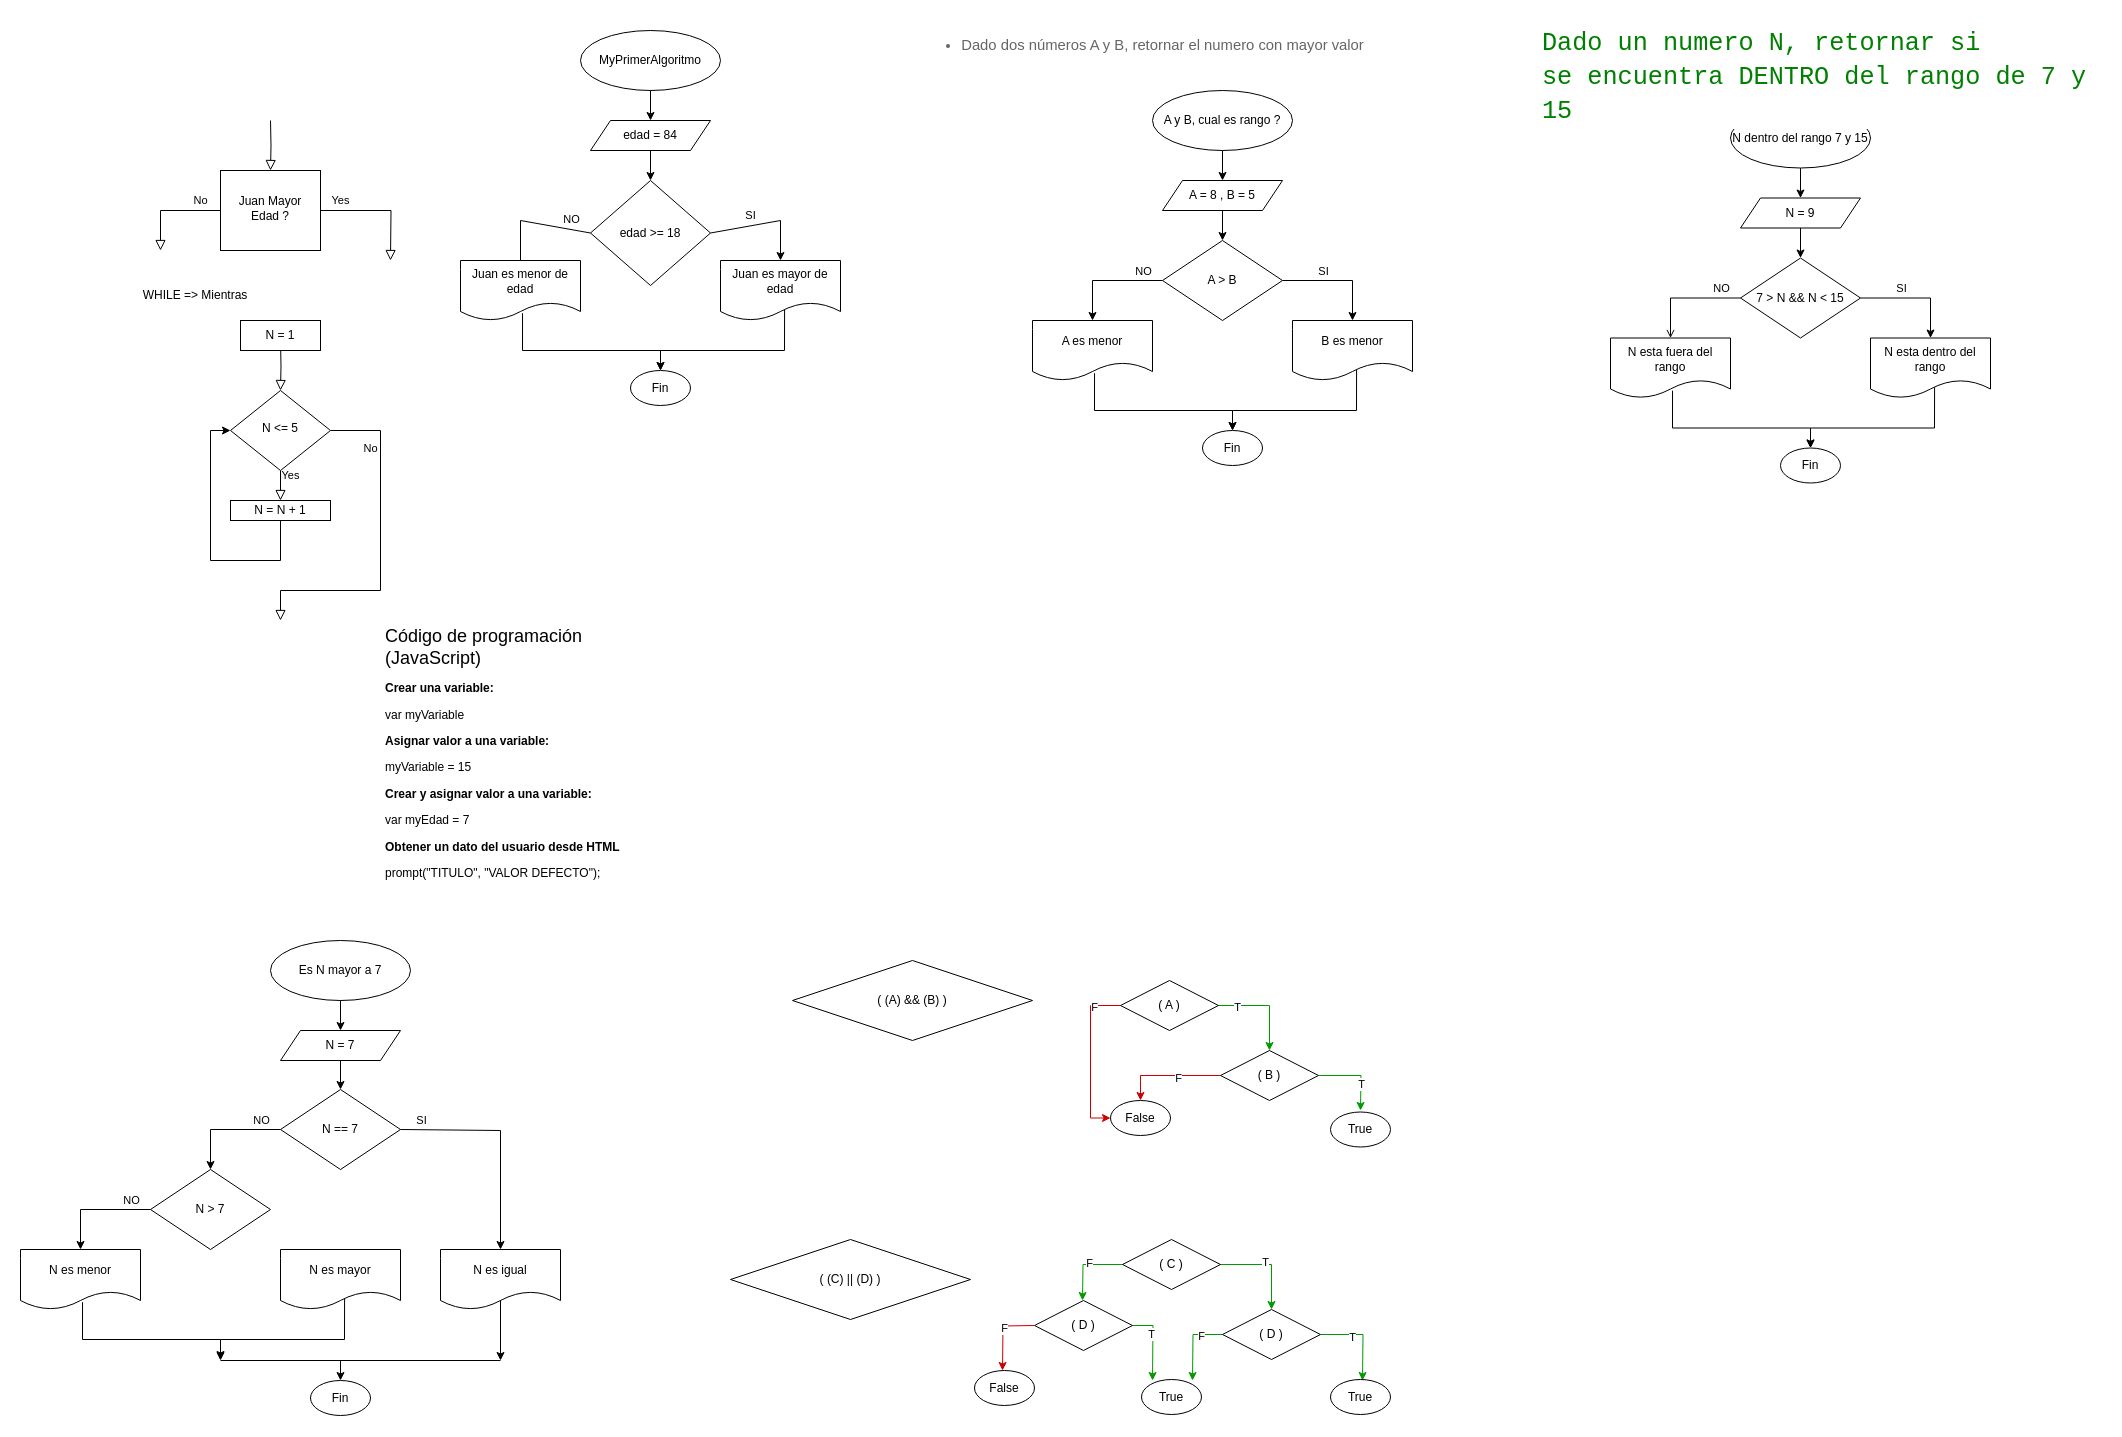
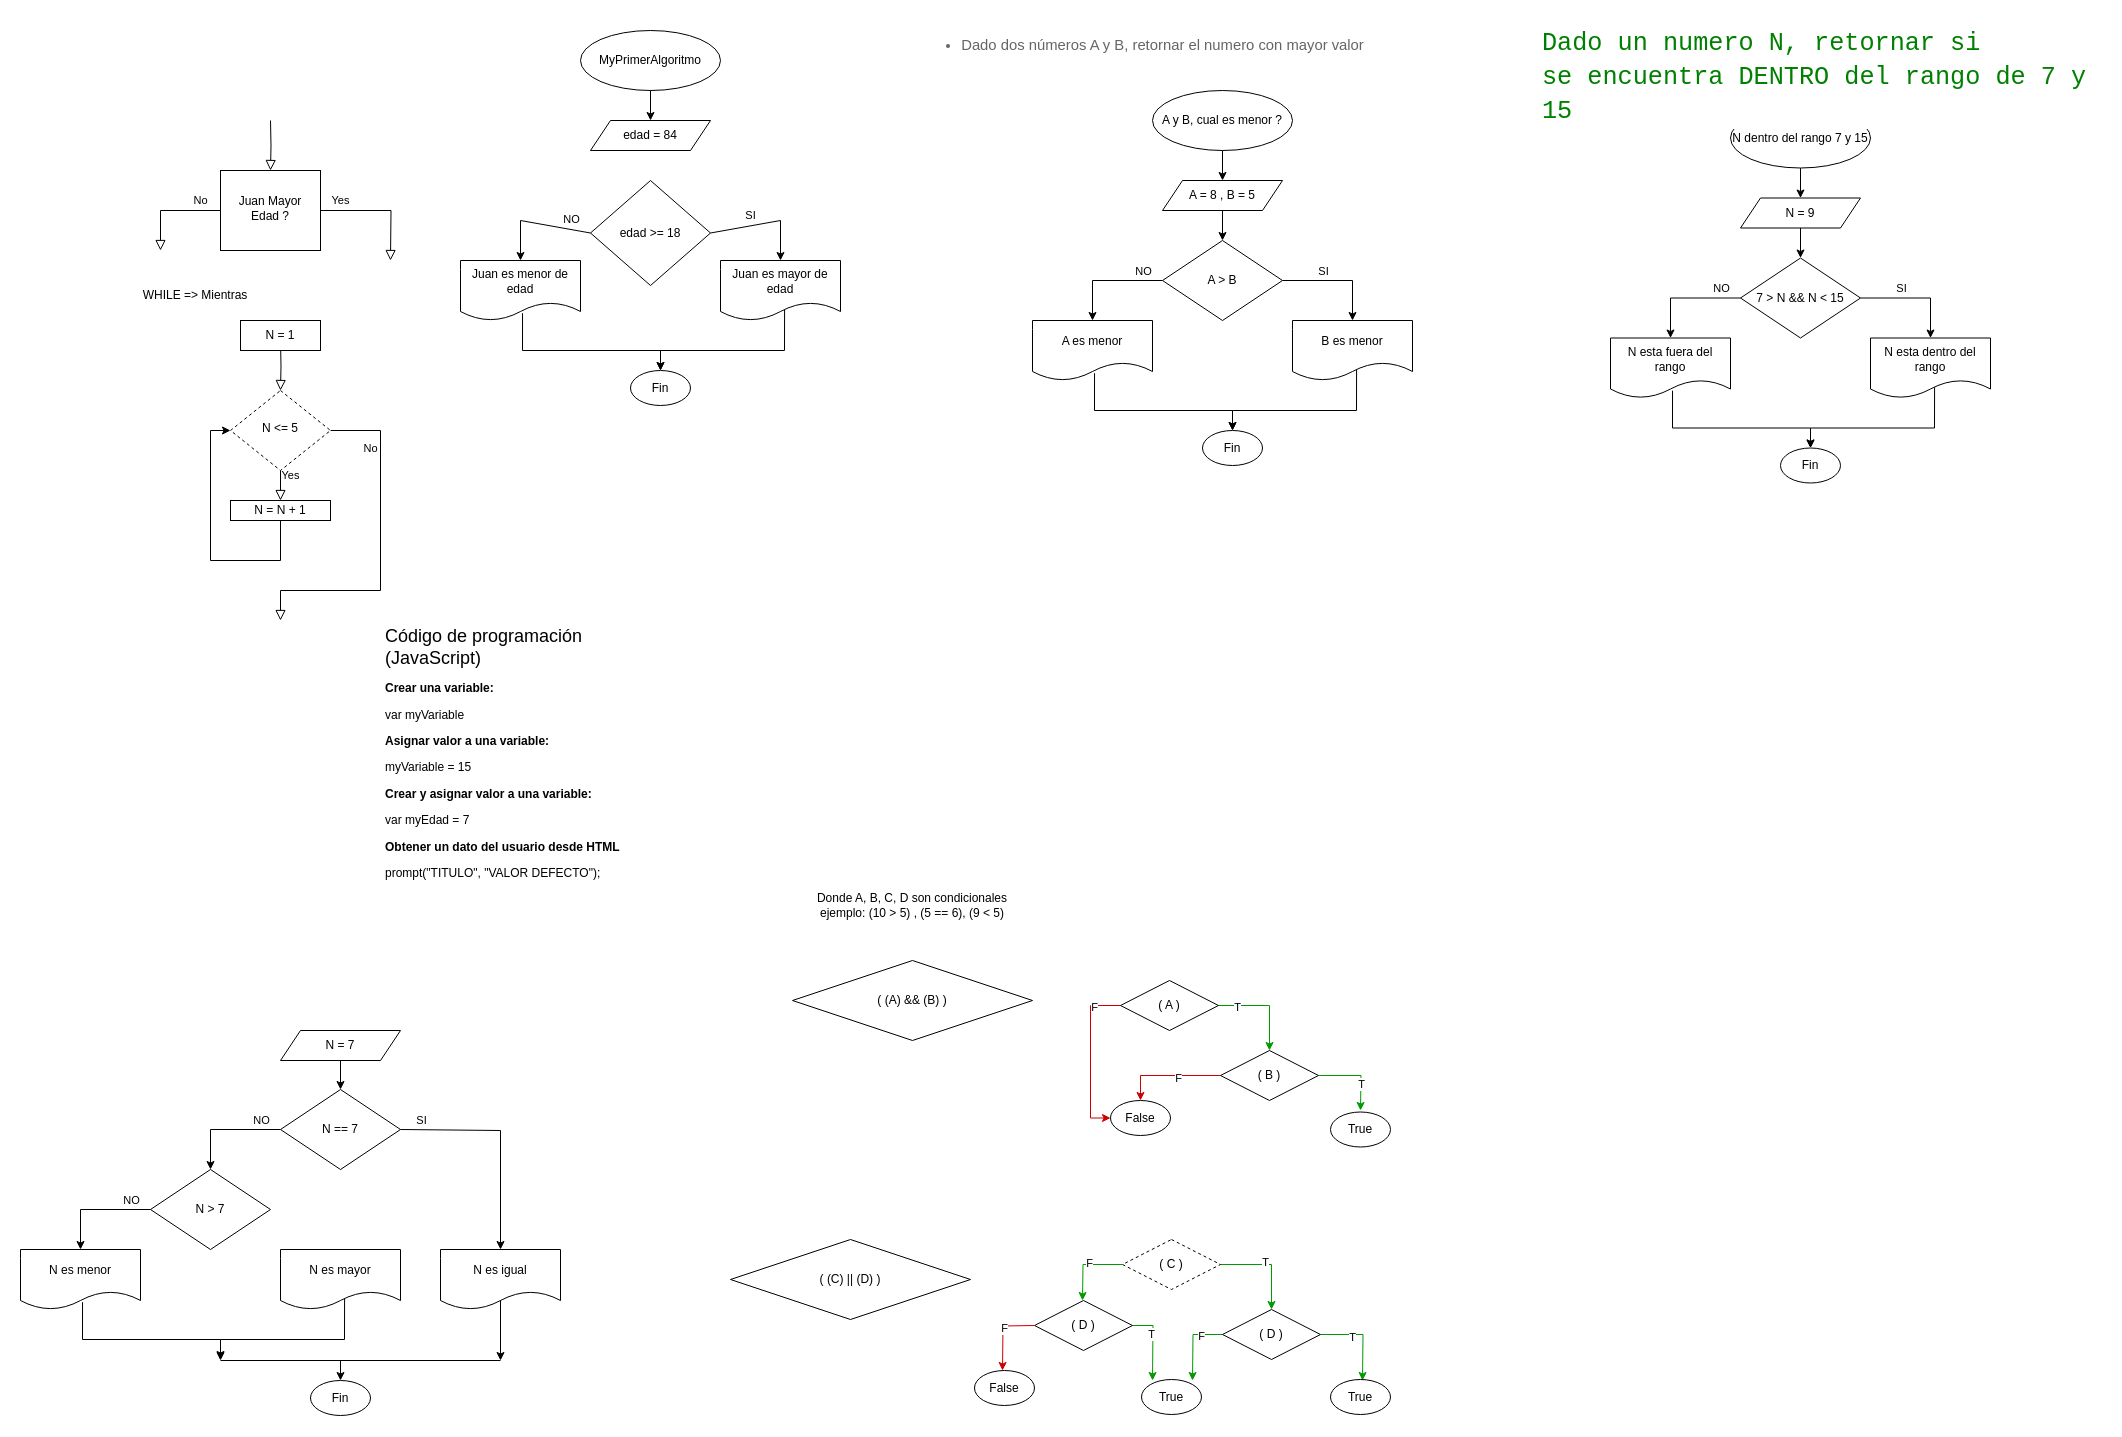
(1223, 121) -> (1223, 121)
(651, 162) -> none
(521, 255) -> (521, 252)
(1671, 331) -> (1671, 330)
(281, 431) -> (281, 431)
none -> (913, 906)
(341, 971) -> none
(341, 1012) -> none
(1172, 1265) -> (1172, 1265)
